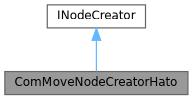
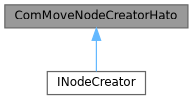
(96, 56) -> (96, 56)
